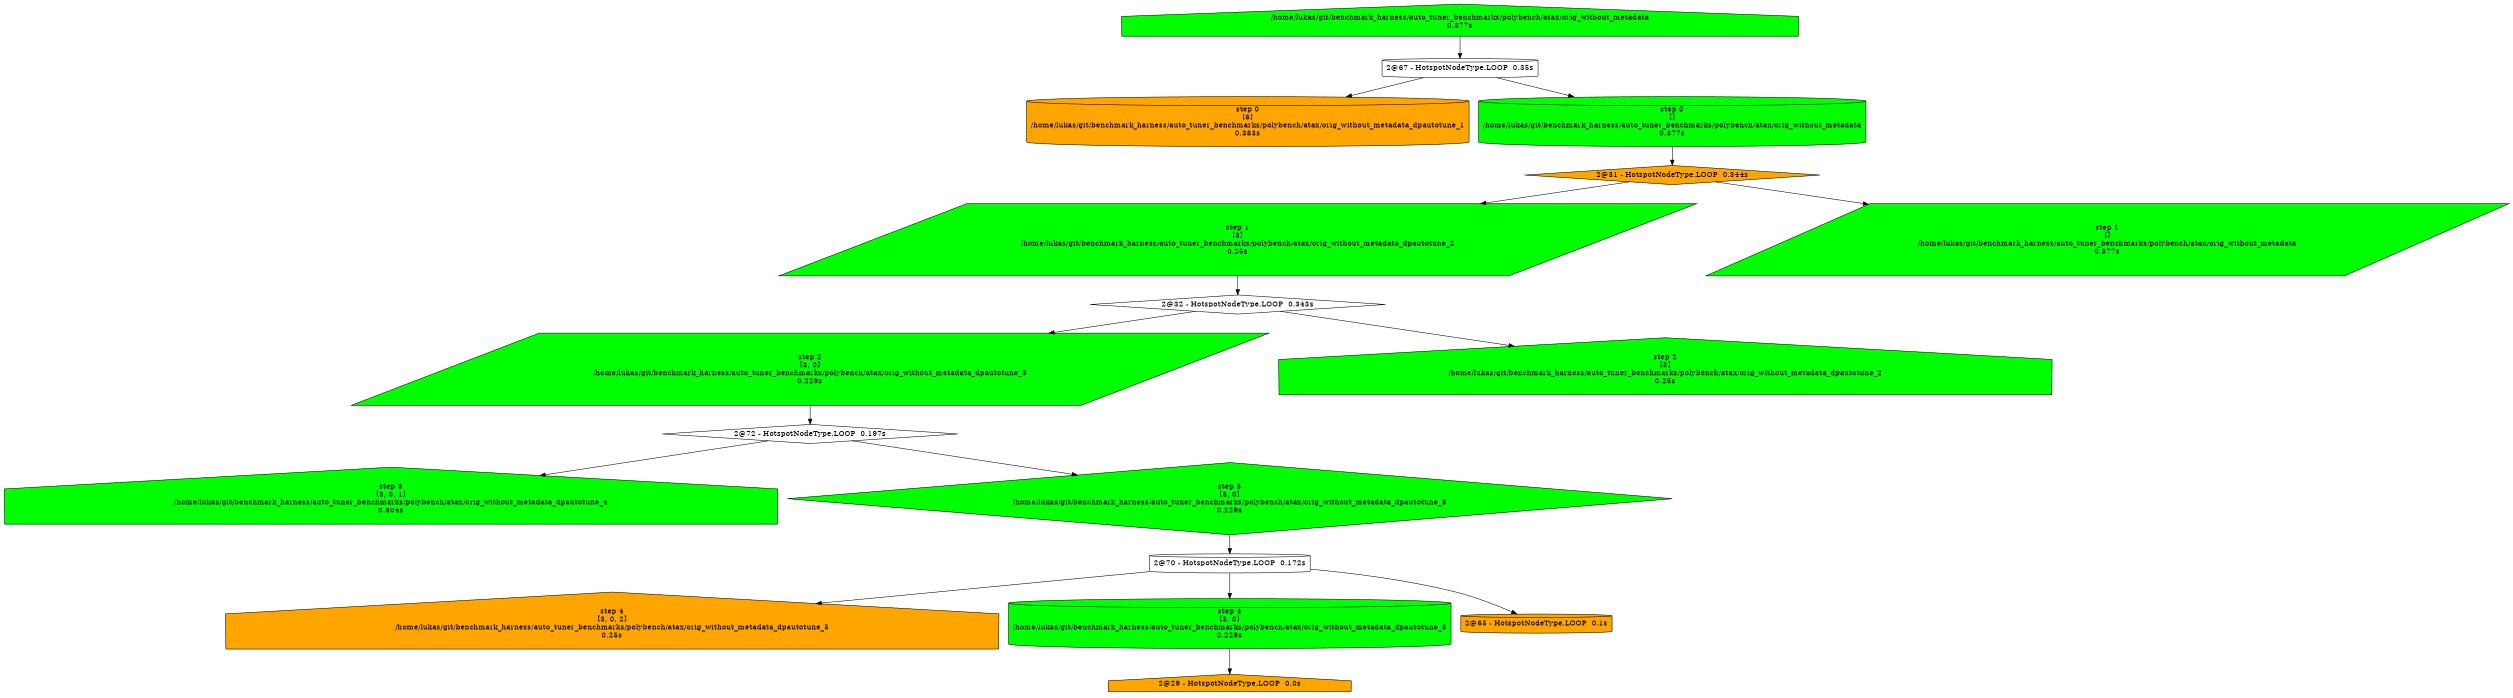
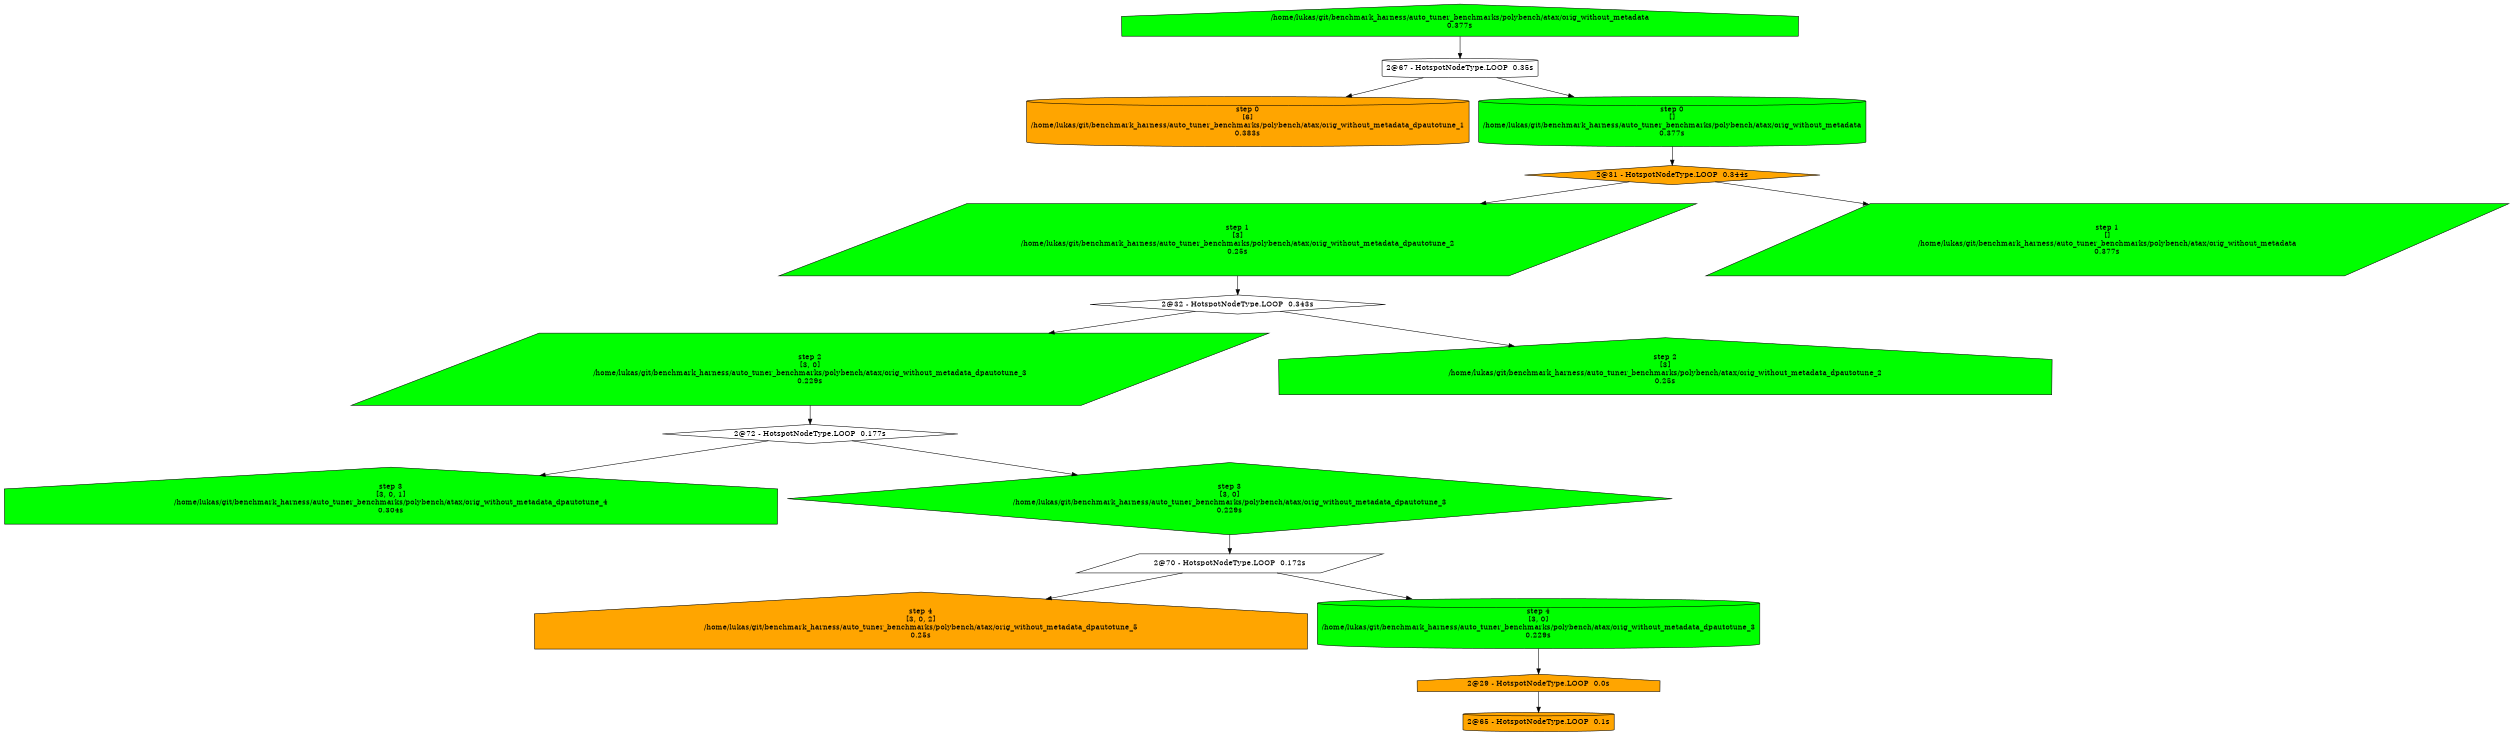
(810, 434) -> (810, 434)
(1230, 563) -> (1230, 563)
(1413, 583) -> (1539, 699)
